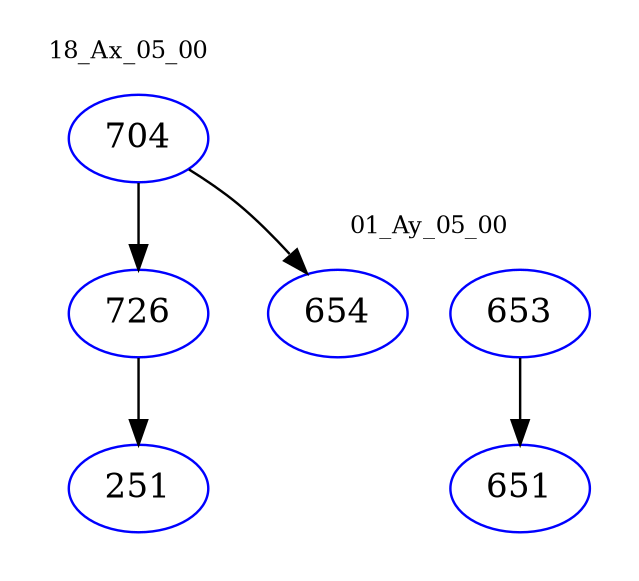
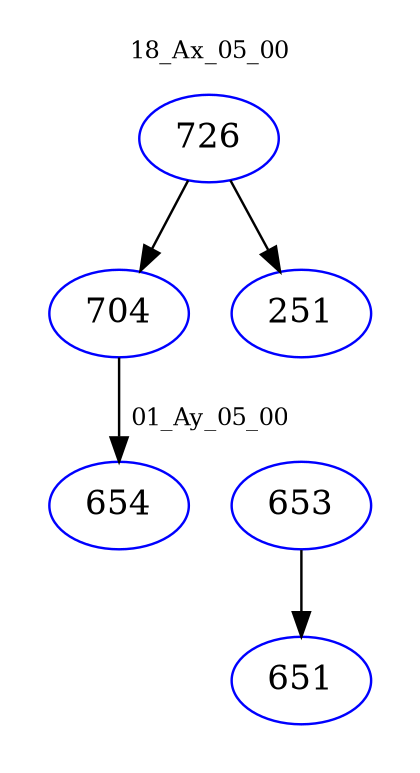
(139, 214) -> (170, 215)
